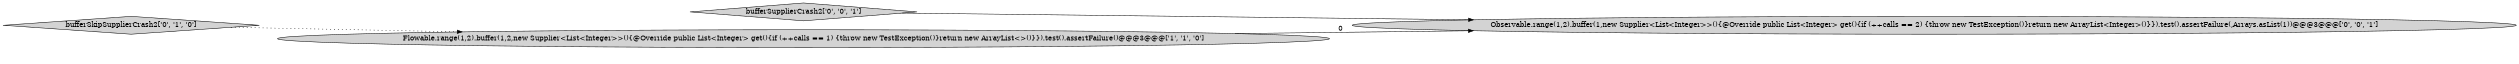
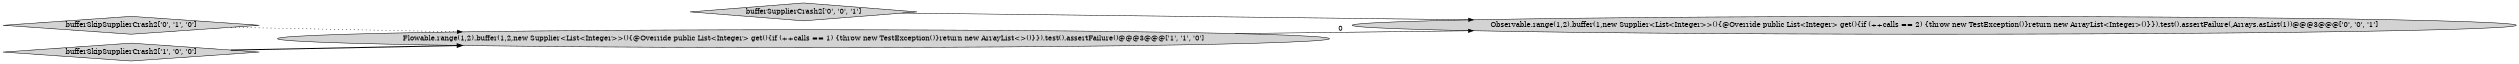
none -> (131, 52)
